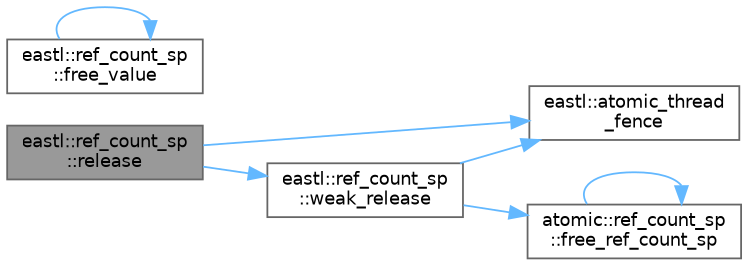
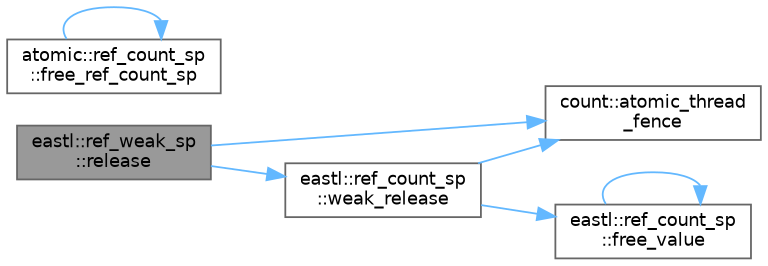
(634, 113) -> (653, 113)
(105, 153) -> (114, 153)
(487, 209) -> (509, 209)
